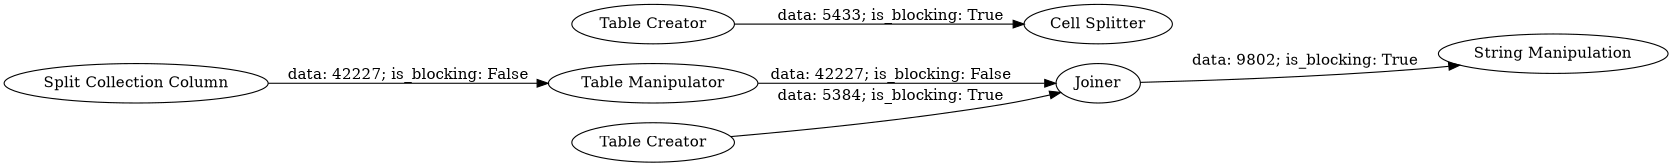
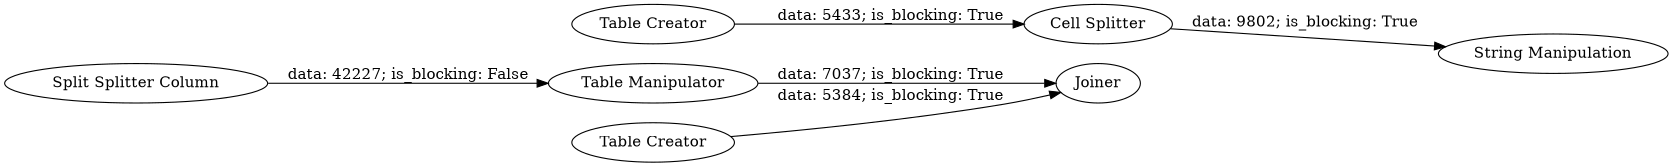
(891, 75) -> (891, 75)
(1295, 77) -> (1302, 37)
(136, 83) -> (136, 83)
